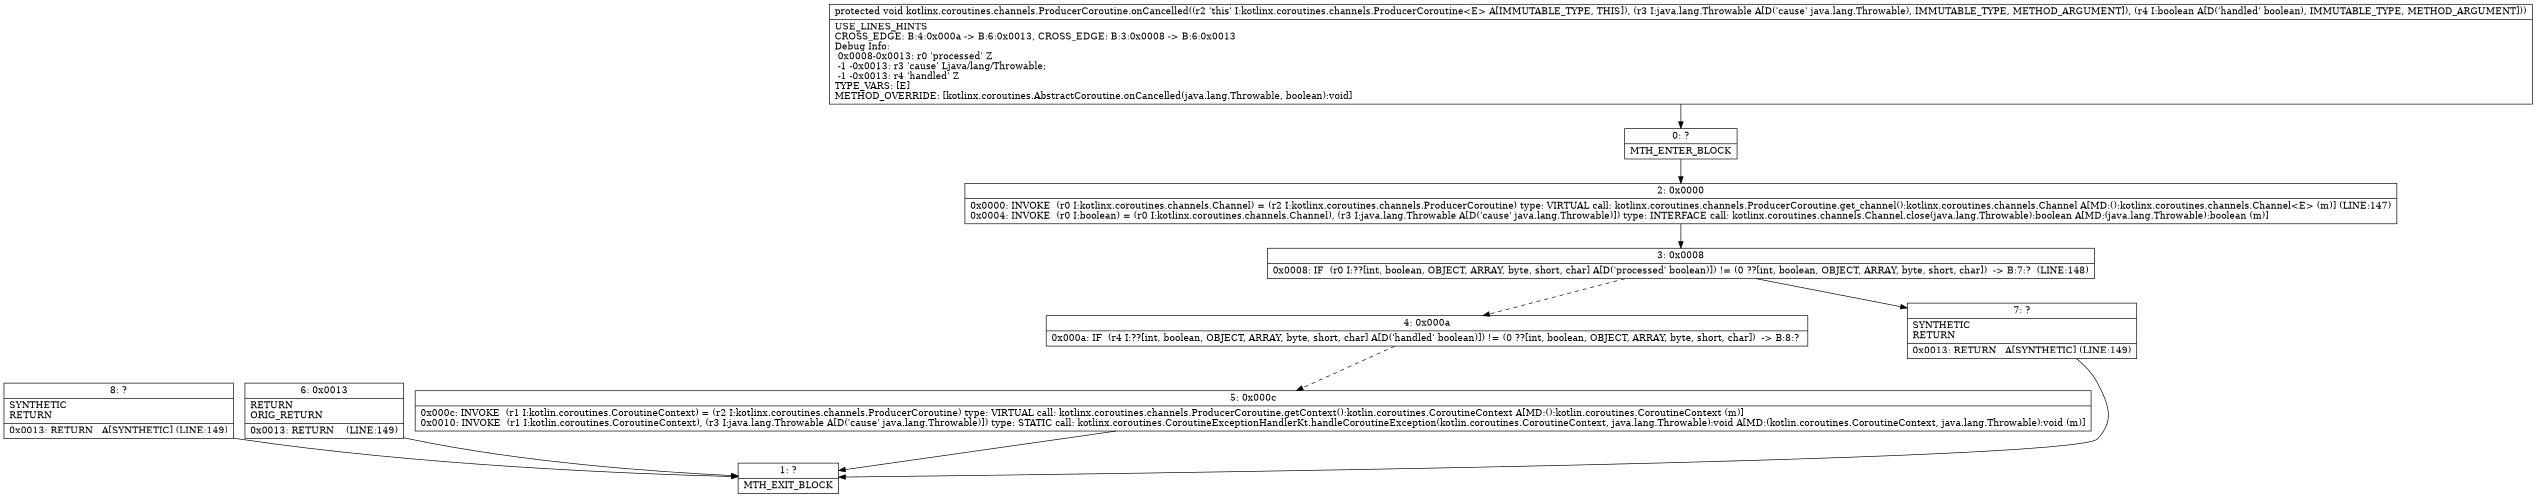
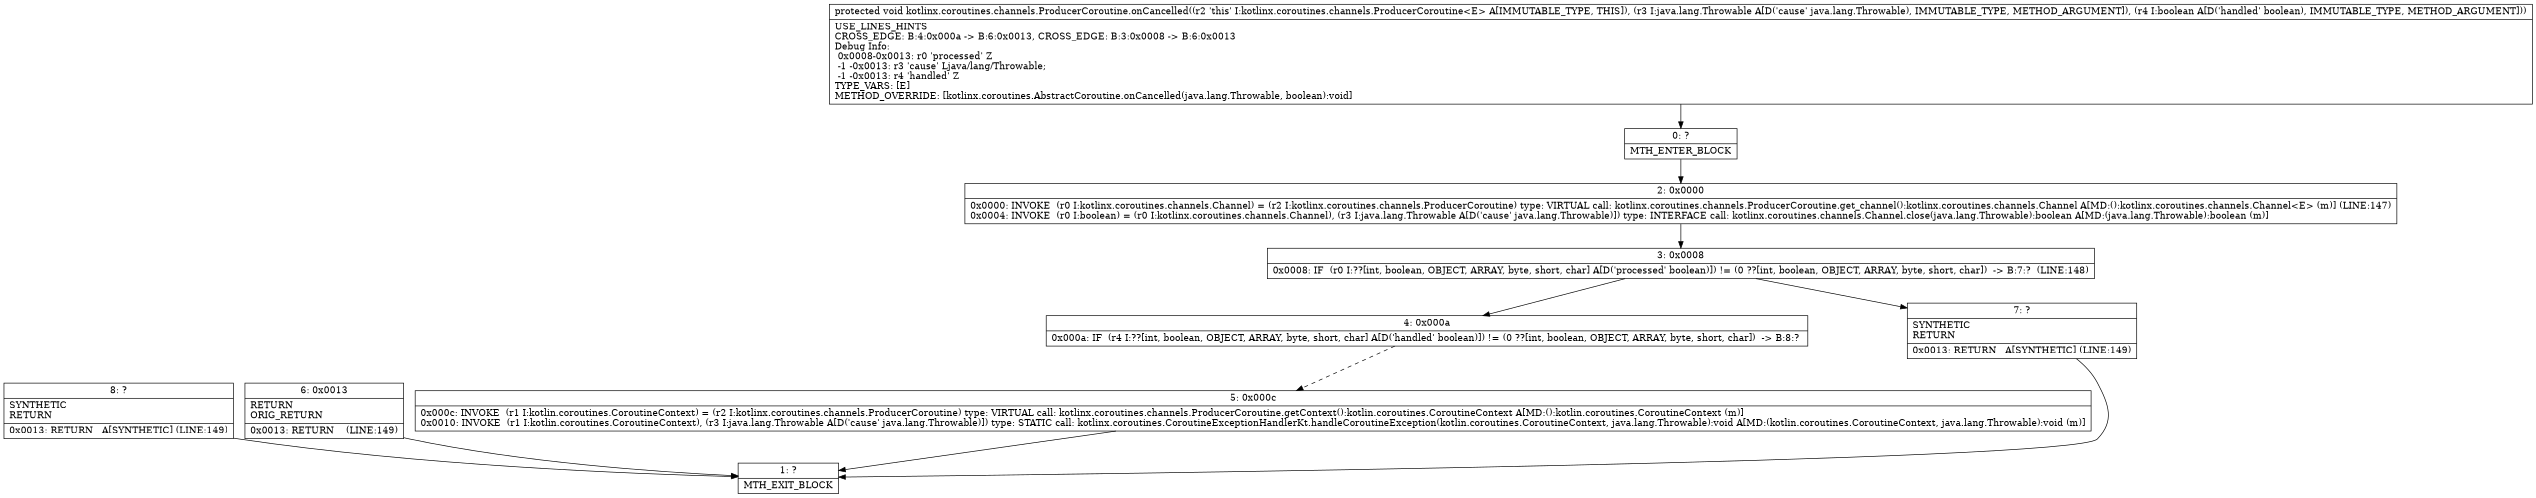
(1557, 296) -> (1557, 296)
